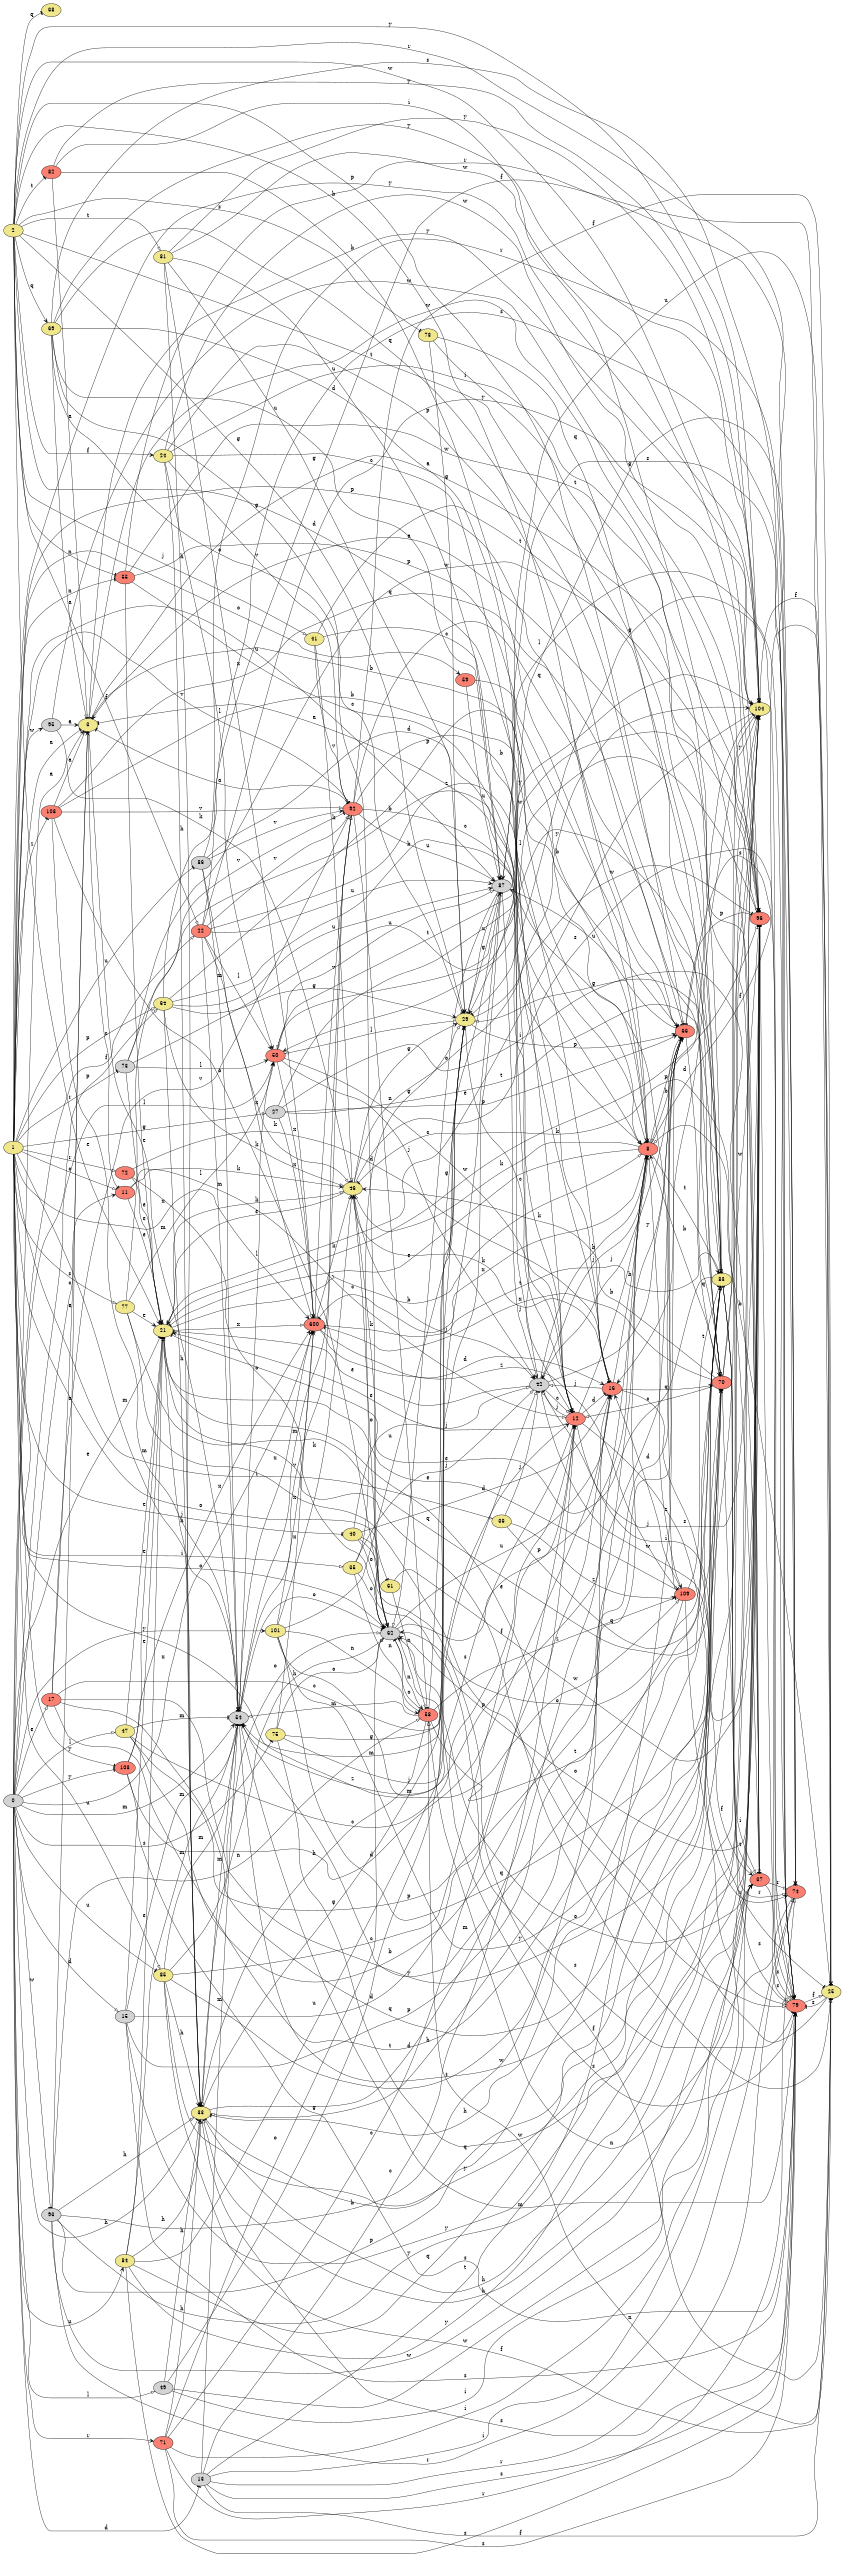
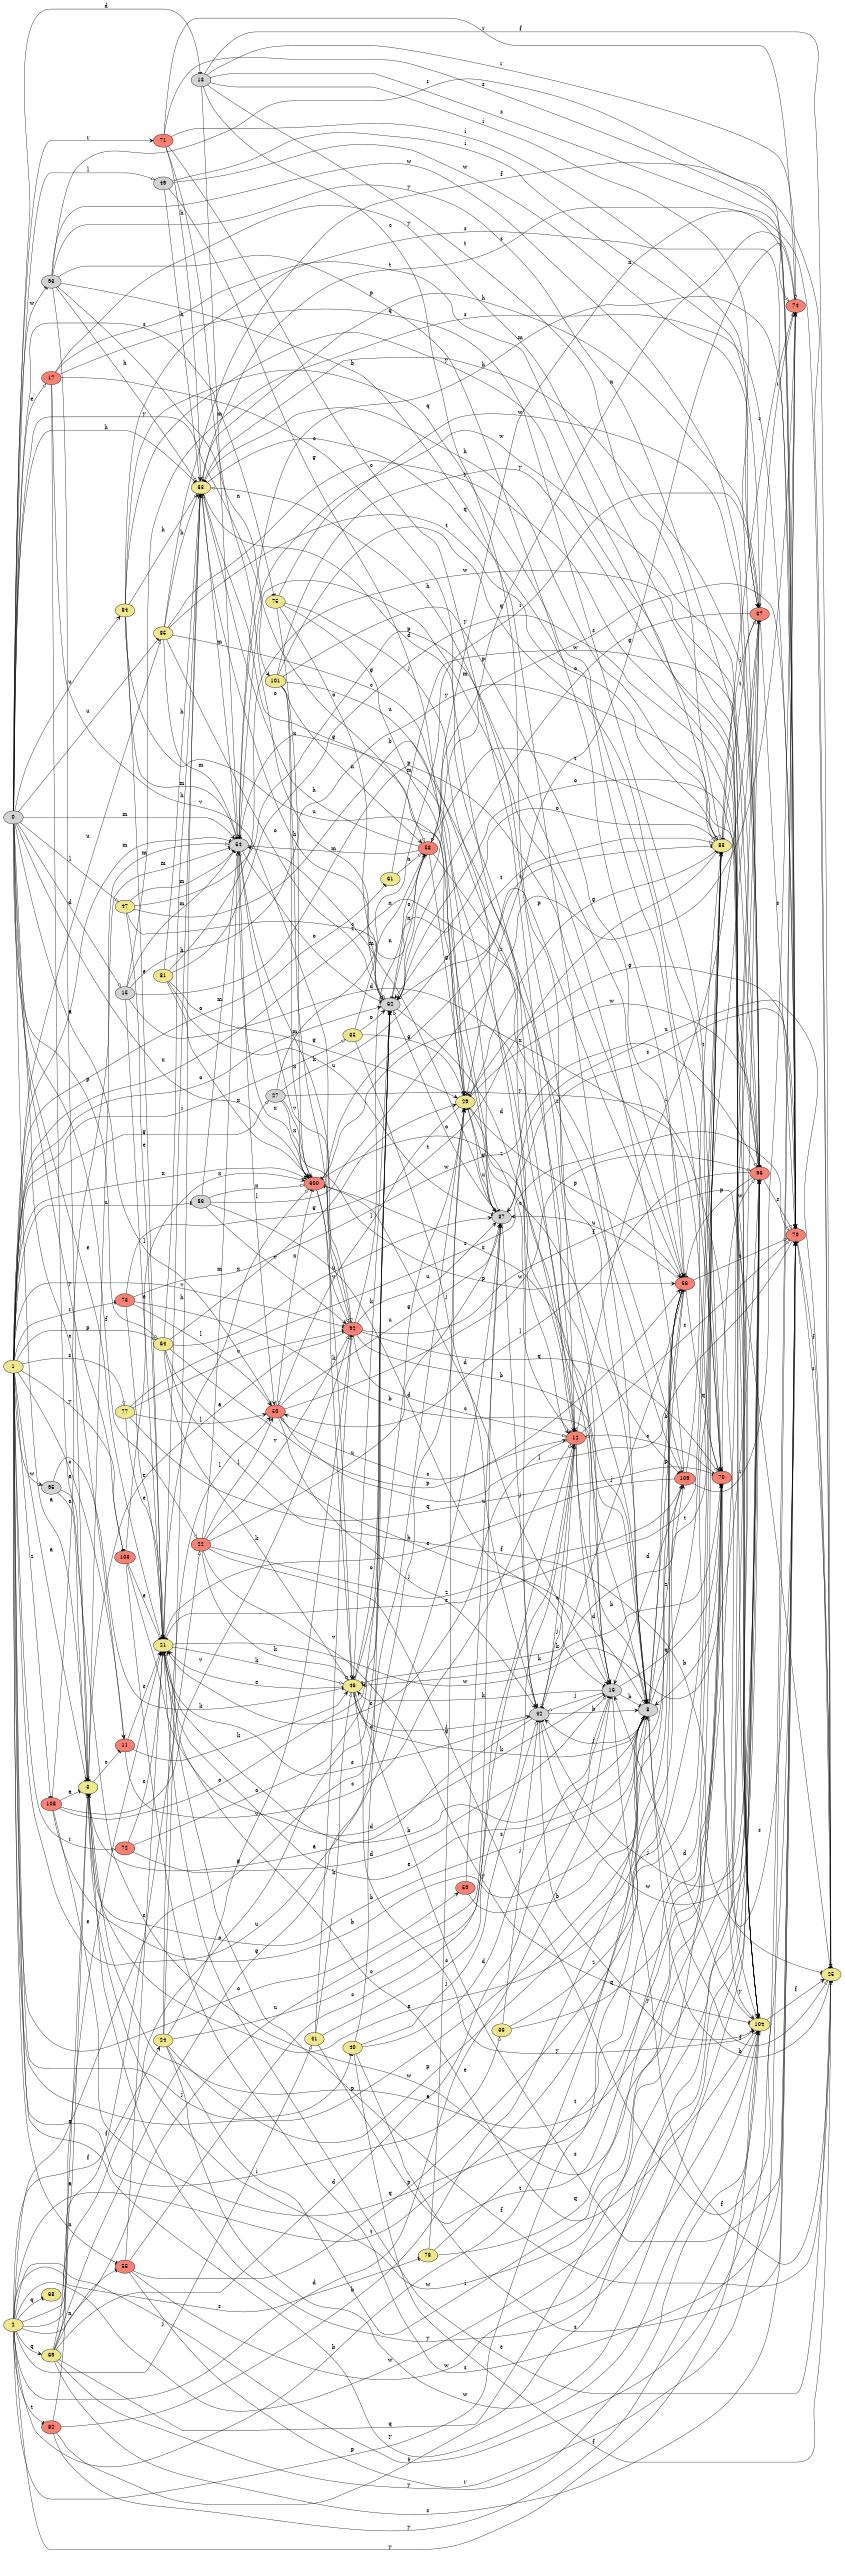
(96, 219) -> none
(125, 1066) -> (125, 1300)
(648, 1149) -> (648, 1710)
(612, 1389) -> (612, 1690)
(502, 1546) -> (502, 1112)
